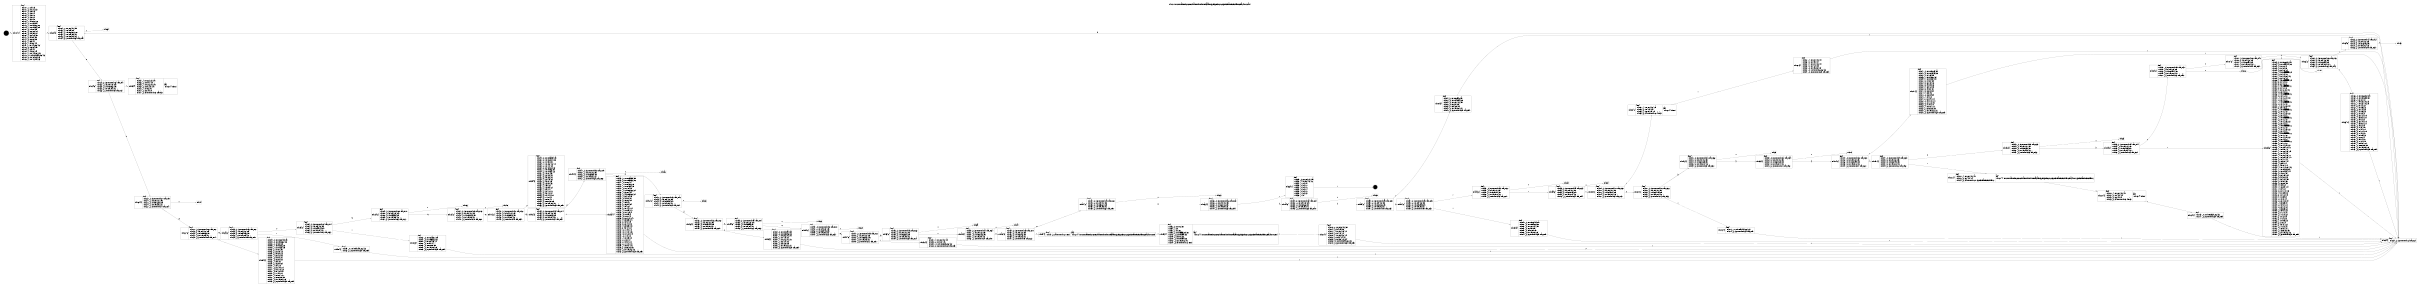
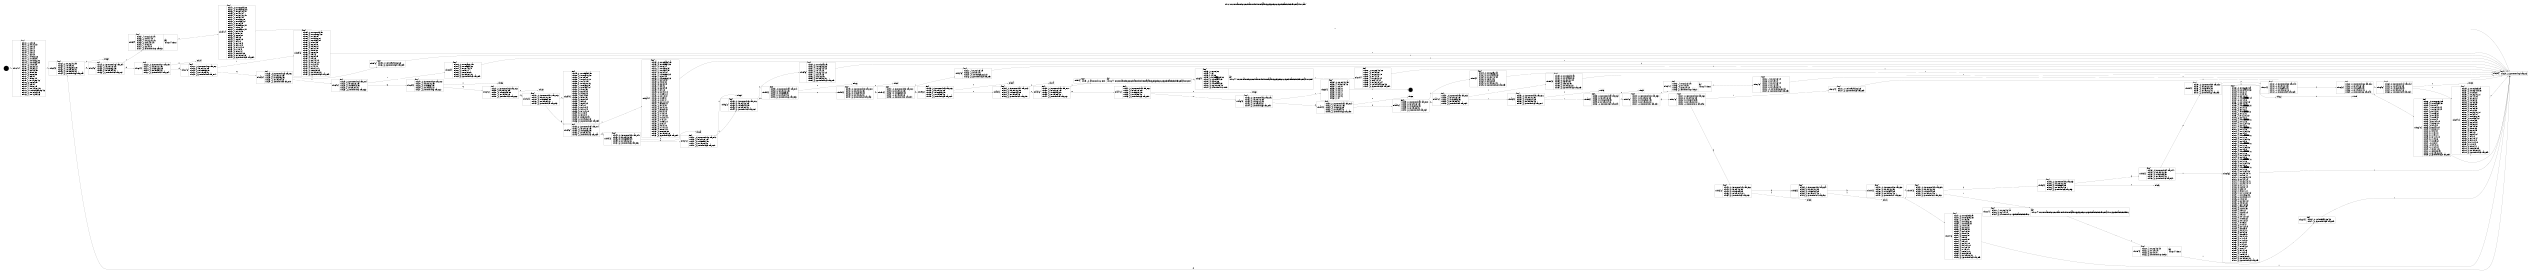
none -> (237, 32)
none -> (2471, 120)
